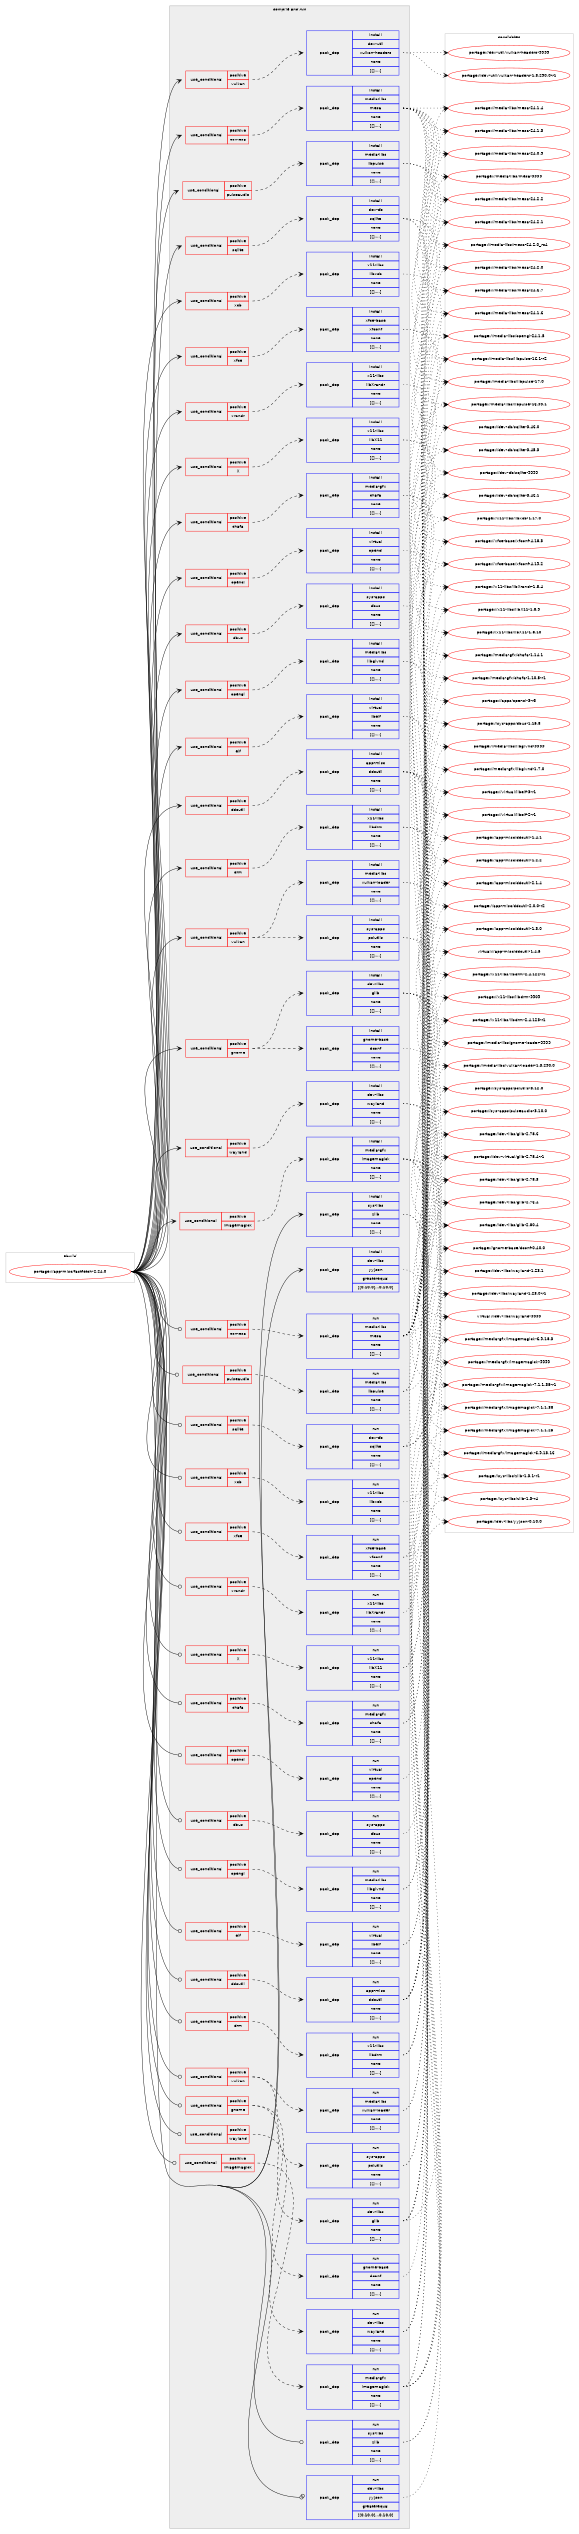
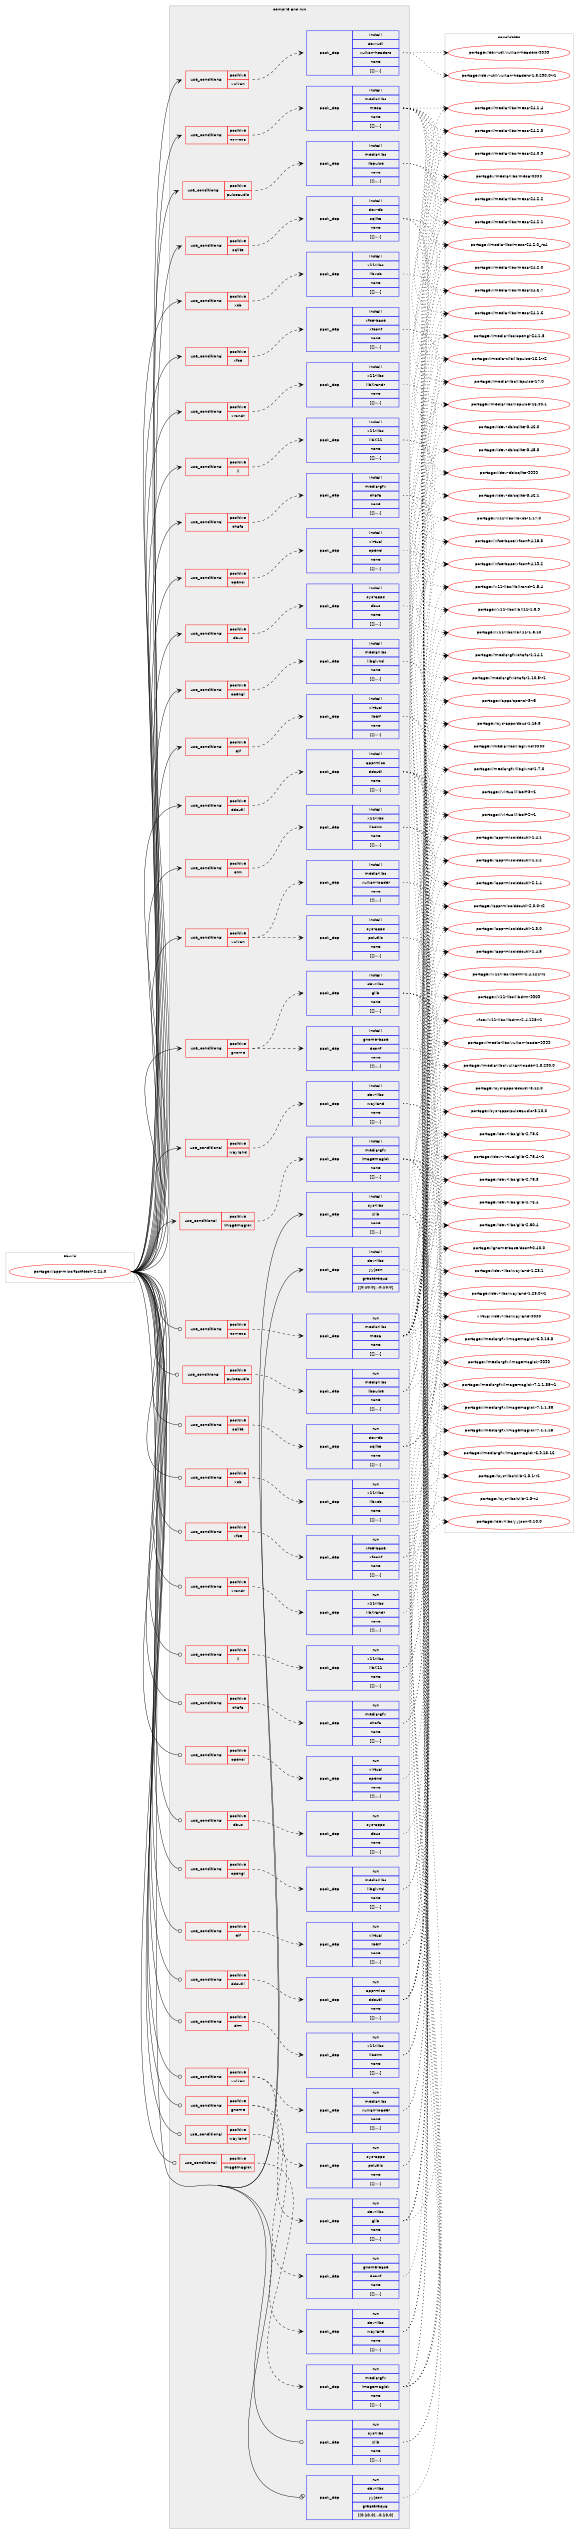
(509, 359) -> (509, 359)
(509, 952) -> (509, 952)
(509, 1020) -> (509, 1020)
(509, 1043) -> (509, 1043)
(509, 1088) -> (509, 1088)
